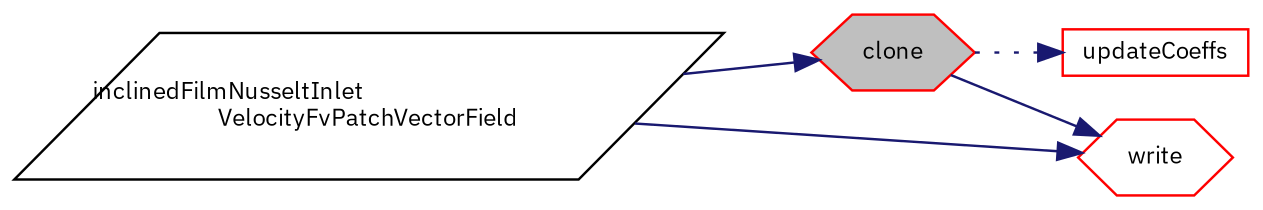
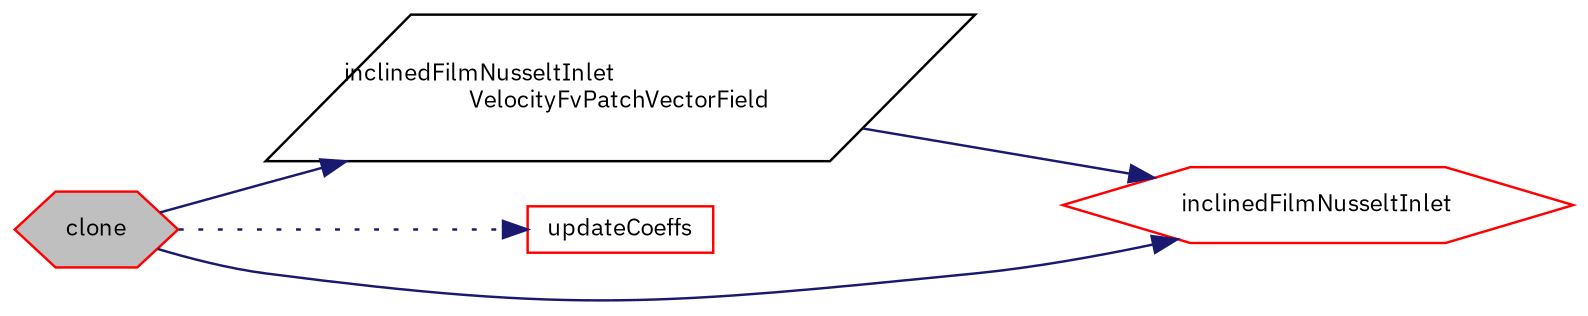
(739, 68) -> (241, 190)
(1155, 158) -> (1318, 205)
